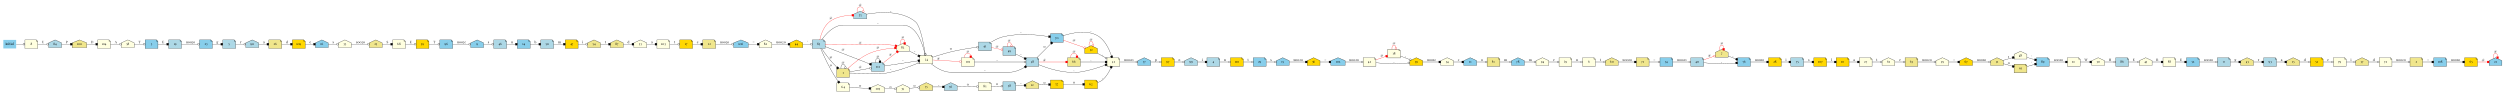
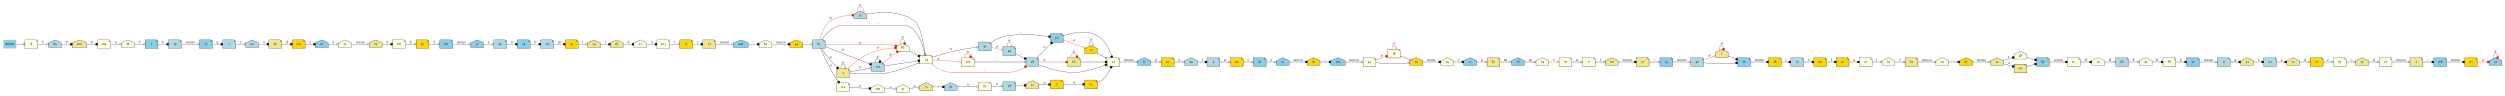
(1553, 62) -> (1553, 62)
(977, 72) -> (977, 72)
